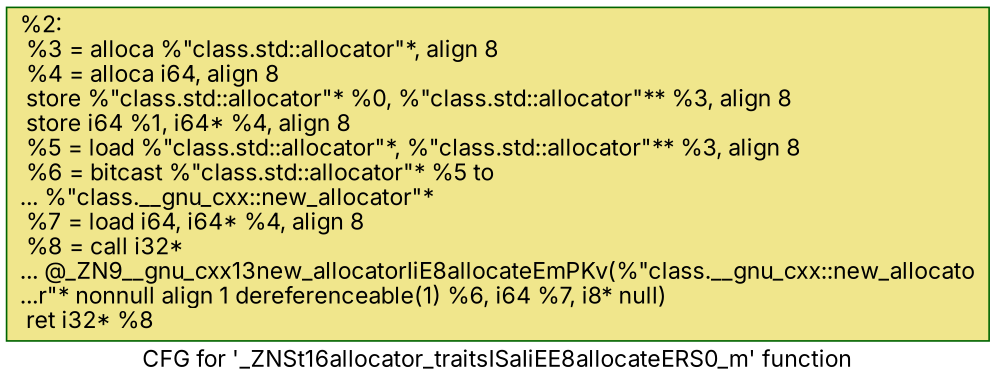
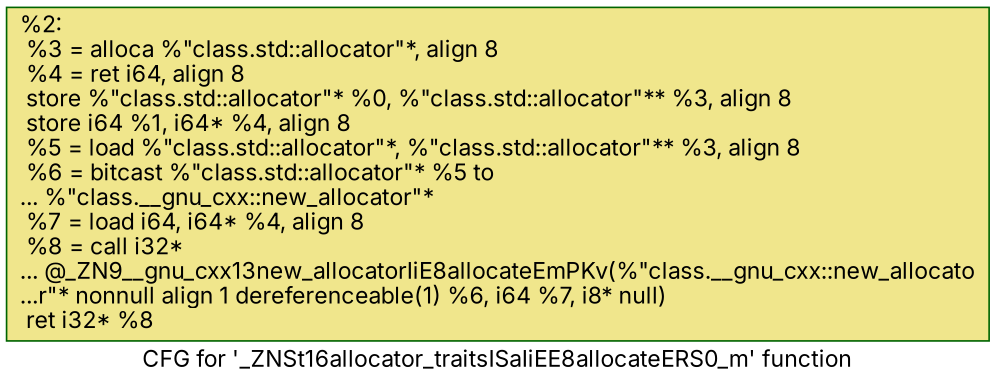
(150, 75) -> (133, 75)
